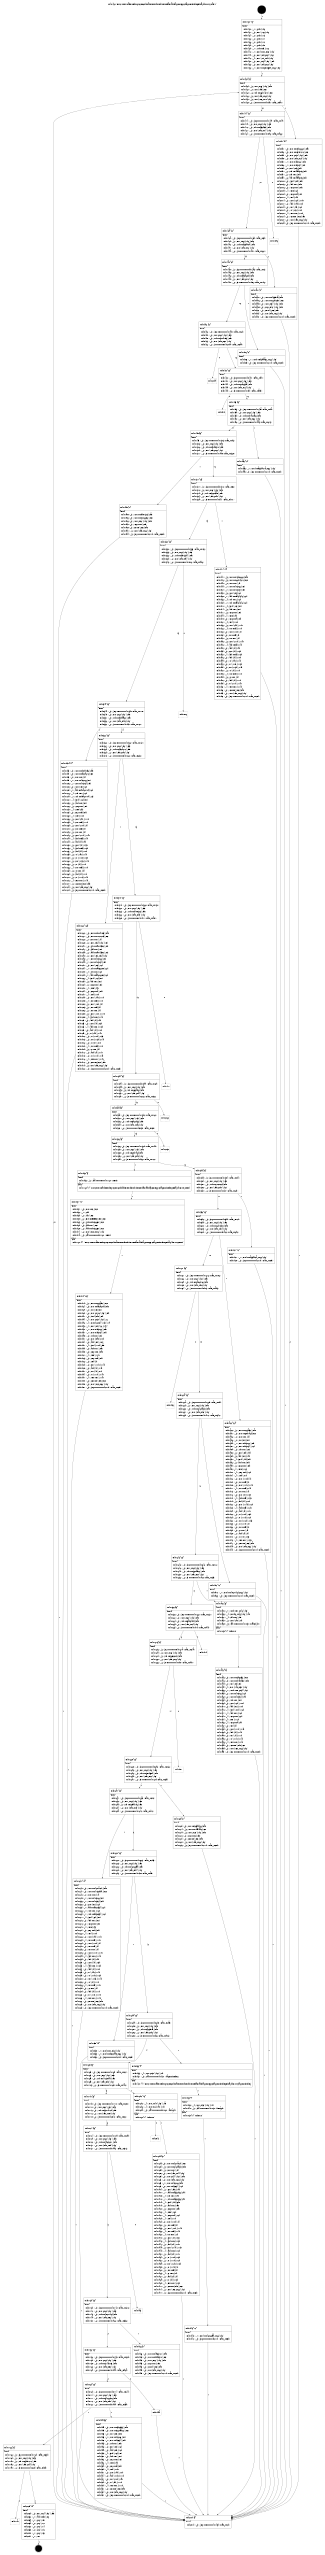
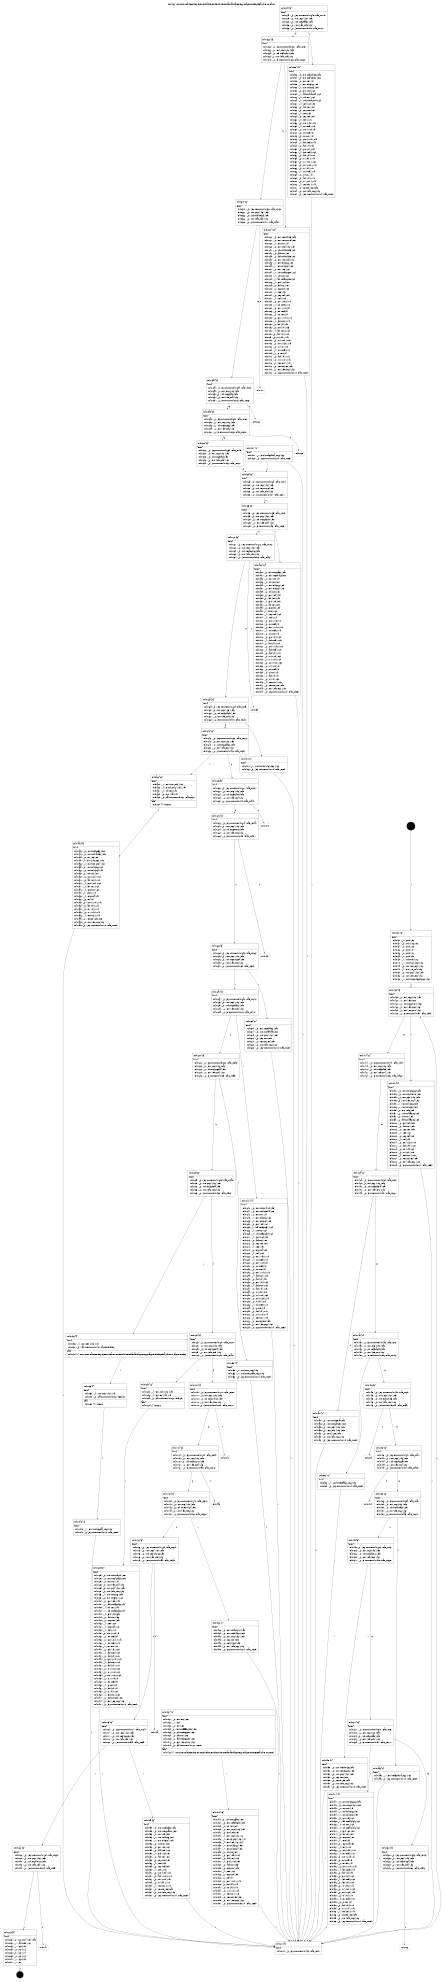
(274, 241) -> none
(152, 633) -> none
(134, 1181) -> none
(249, 1219) -> (267, 466)
(155, 2128) -> (220, 1431)
(165, 2470) -> (278, 1795)
